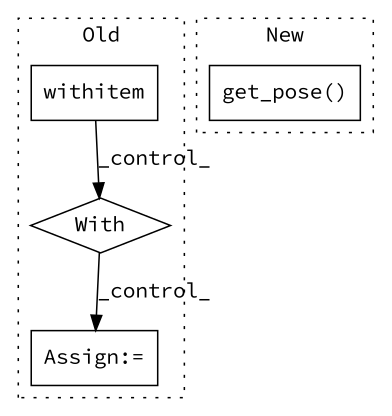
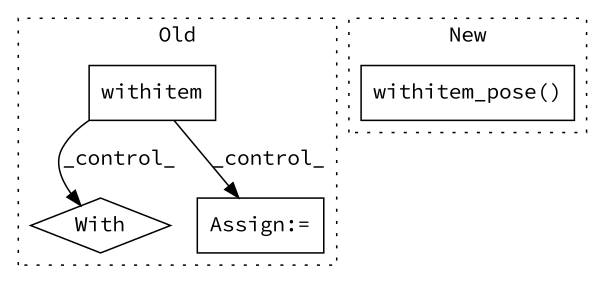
(285, 93) -> (468, 93)
(98, 284) -> (202, 153)
